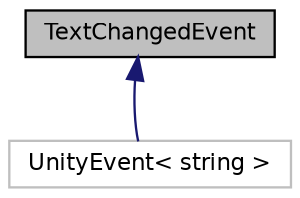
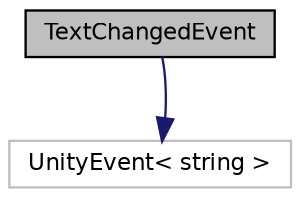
(135, 111) -> (166, 87)
